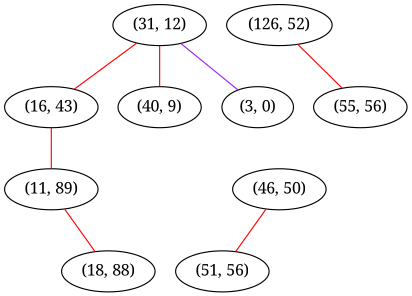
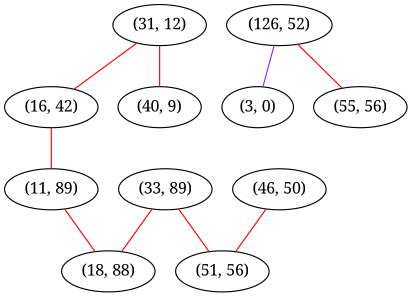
(209, 67) -> (269, 66)
(51, 107) -> (51, 107)
none -> (165, 189)
